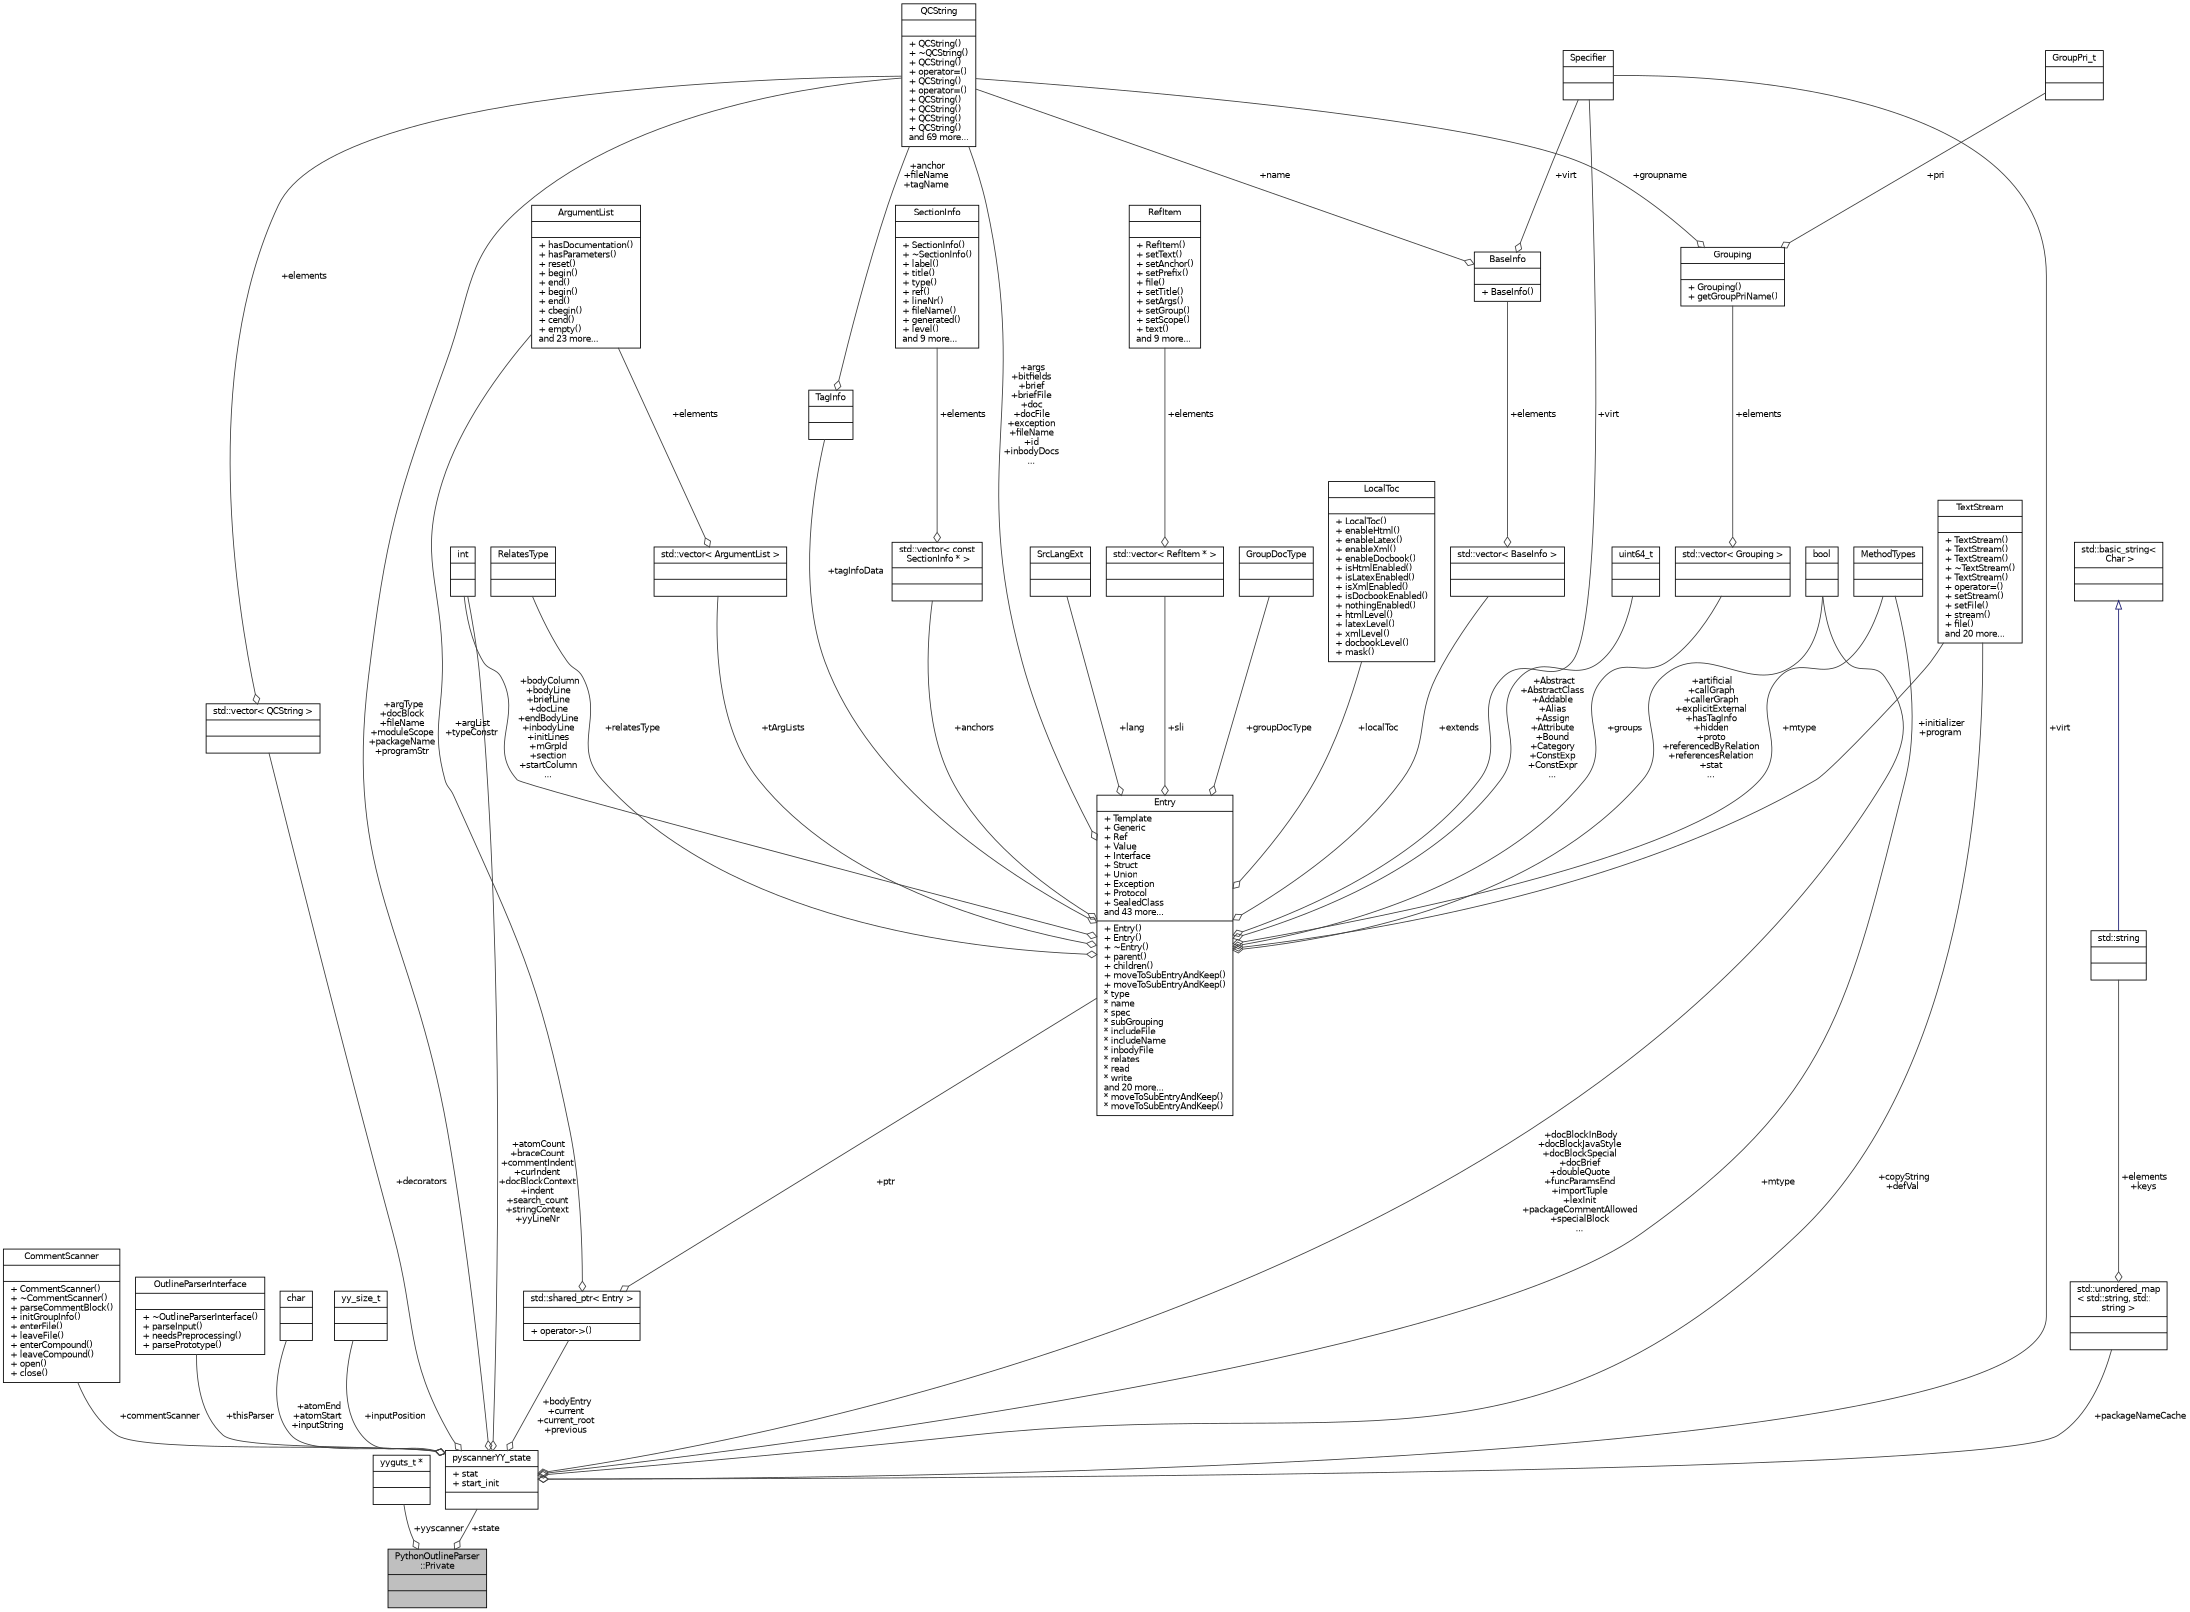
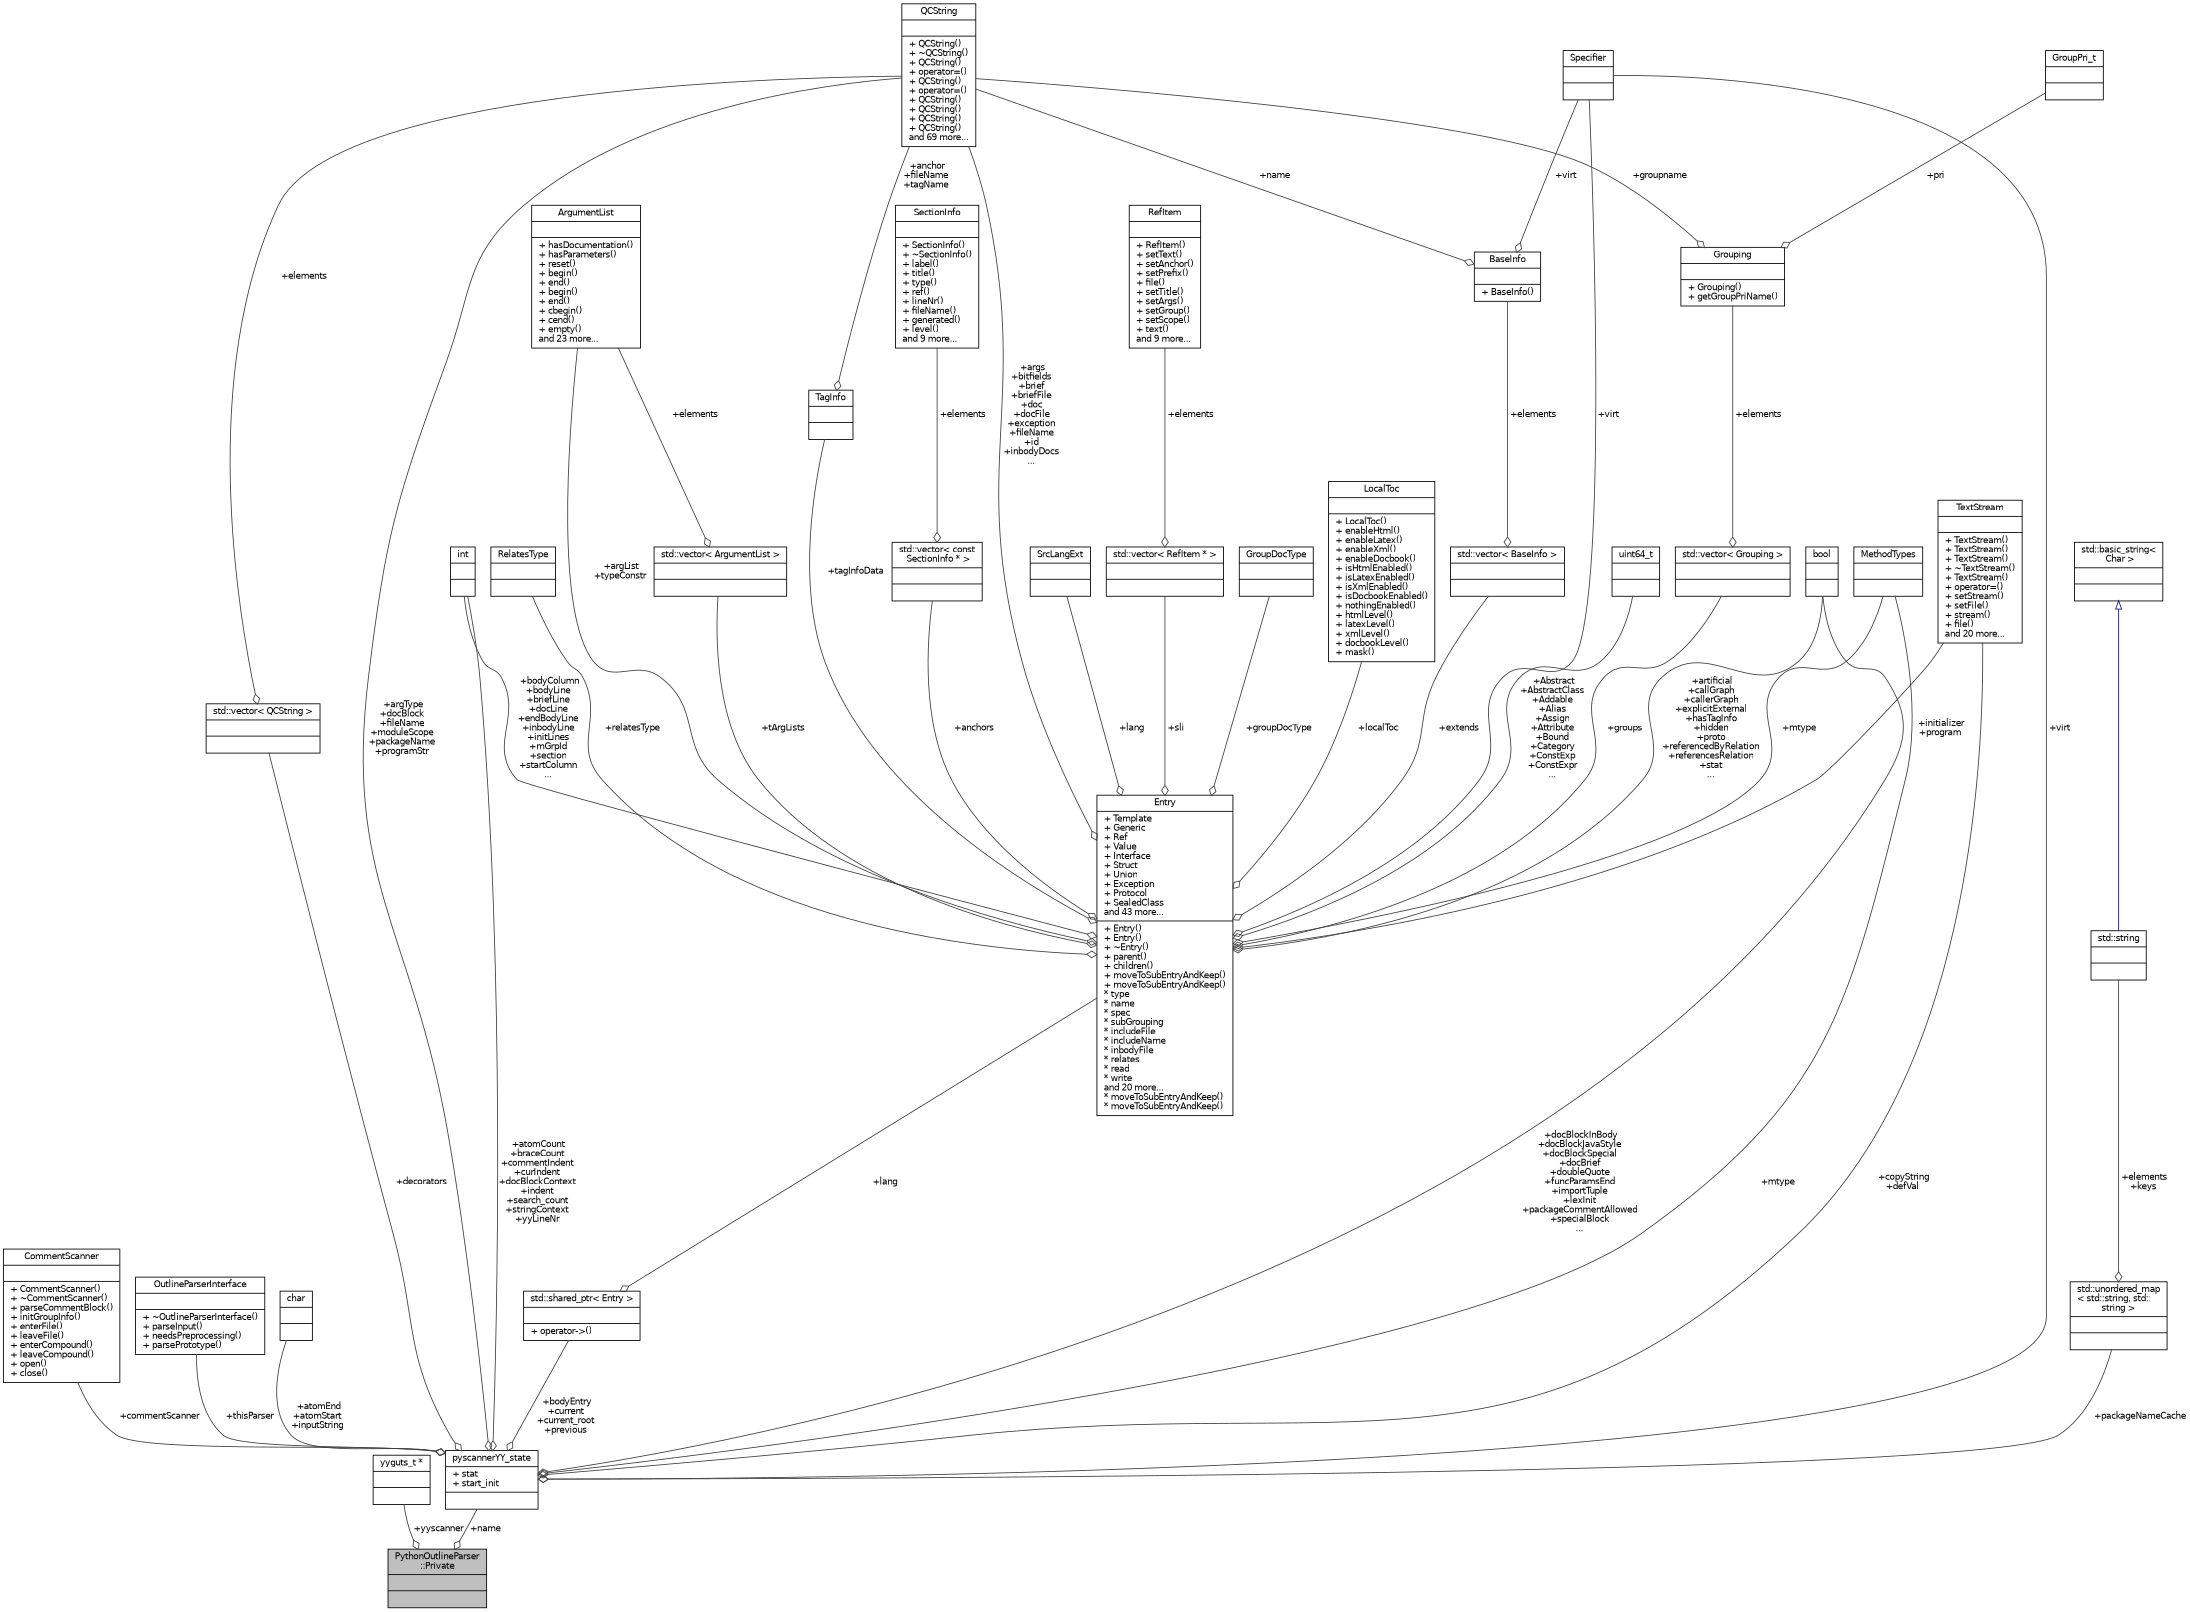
(457, 802) -> (692, 736)
(884, 1182) -> (884, 1182)
(361, 1316) -> none
(485, 1529) -> (485, 1529)
